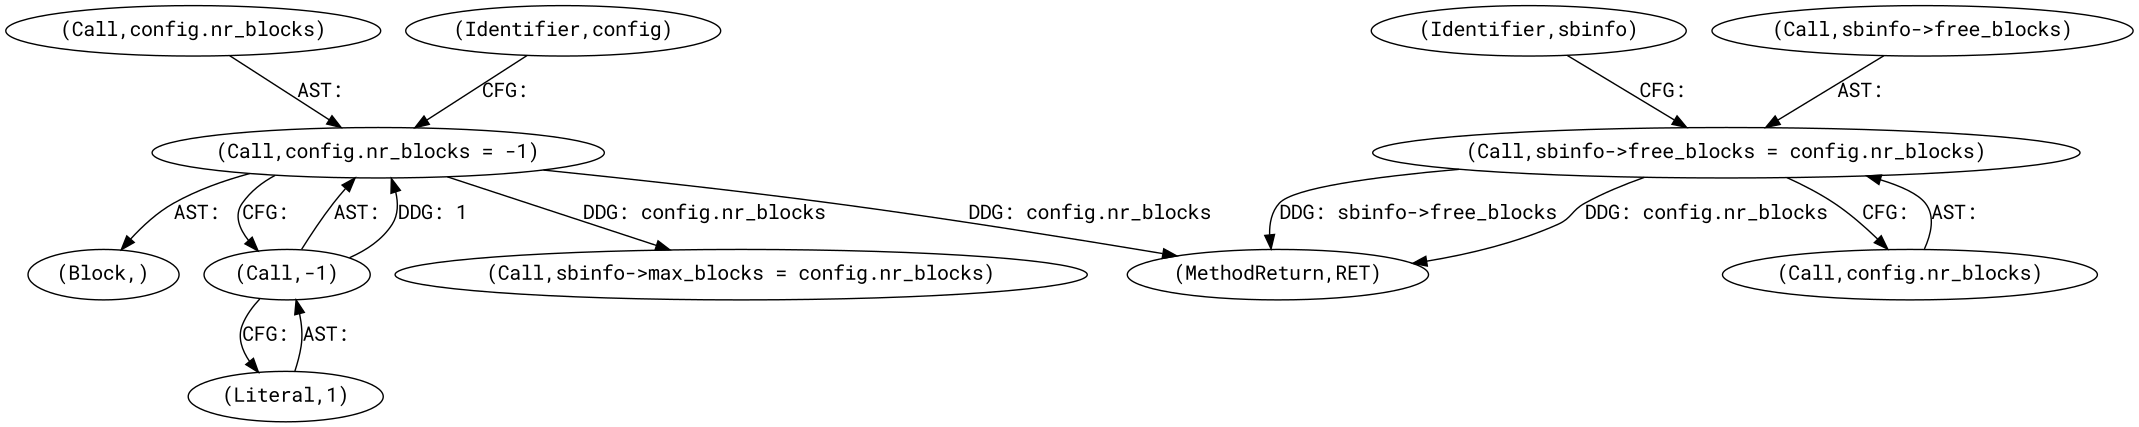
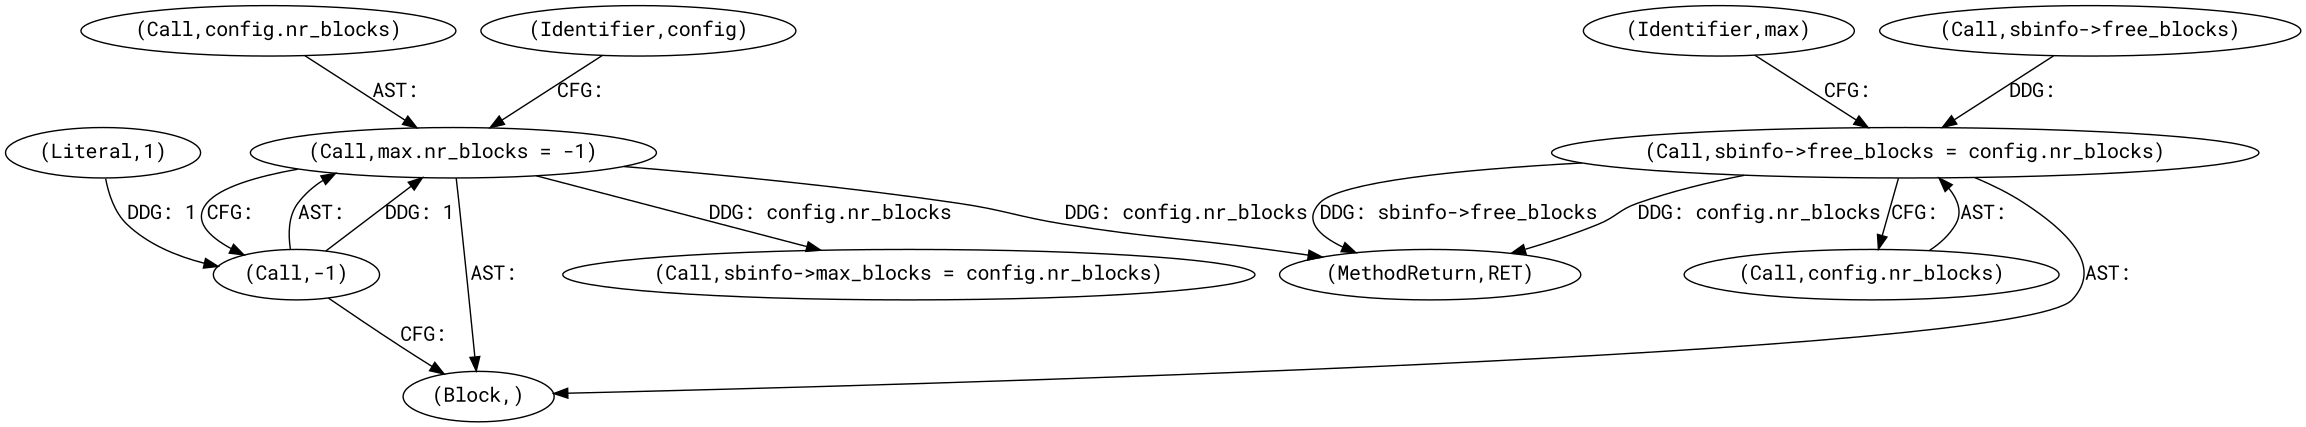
(1529, 31) -> (1719, 31)
(1867, 92) -> (2038, 92)
(378, 153) -> (453, 153)
(241, 328) -> (380, 333)
(332, 336) -> (162, 214)
none -> (1412, 365)
